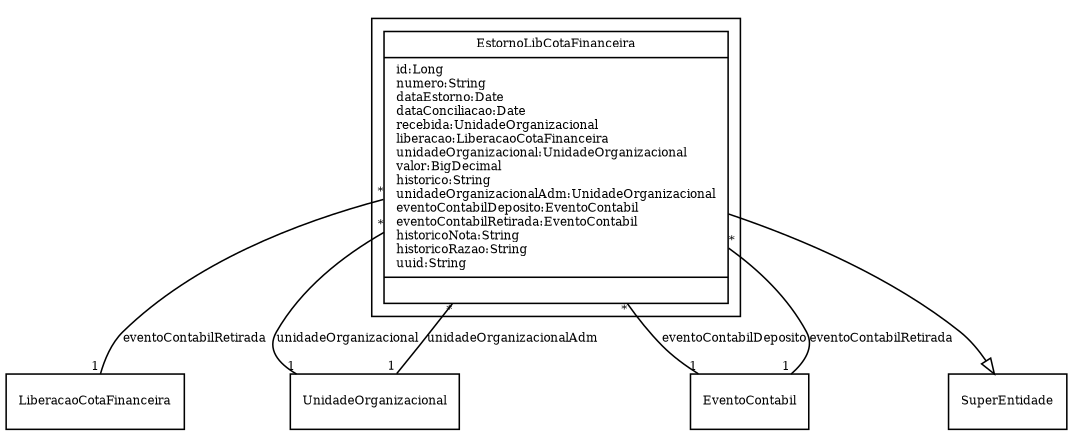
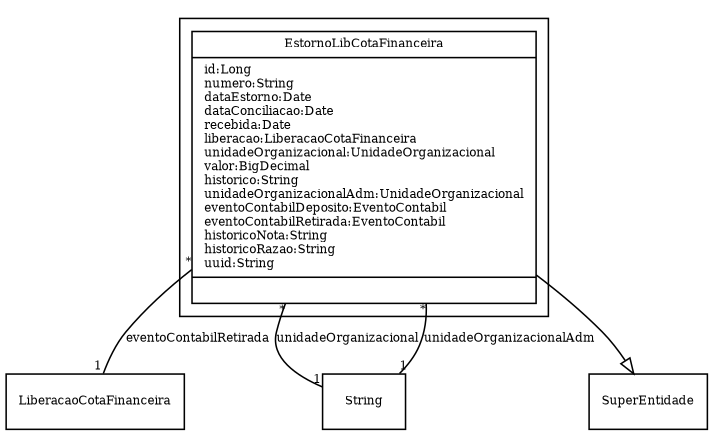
(498, 125) -> (248, 125)
(375, 402) -> (364, 402)
(750, 402) -> none
